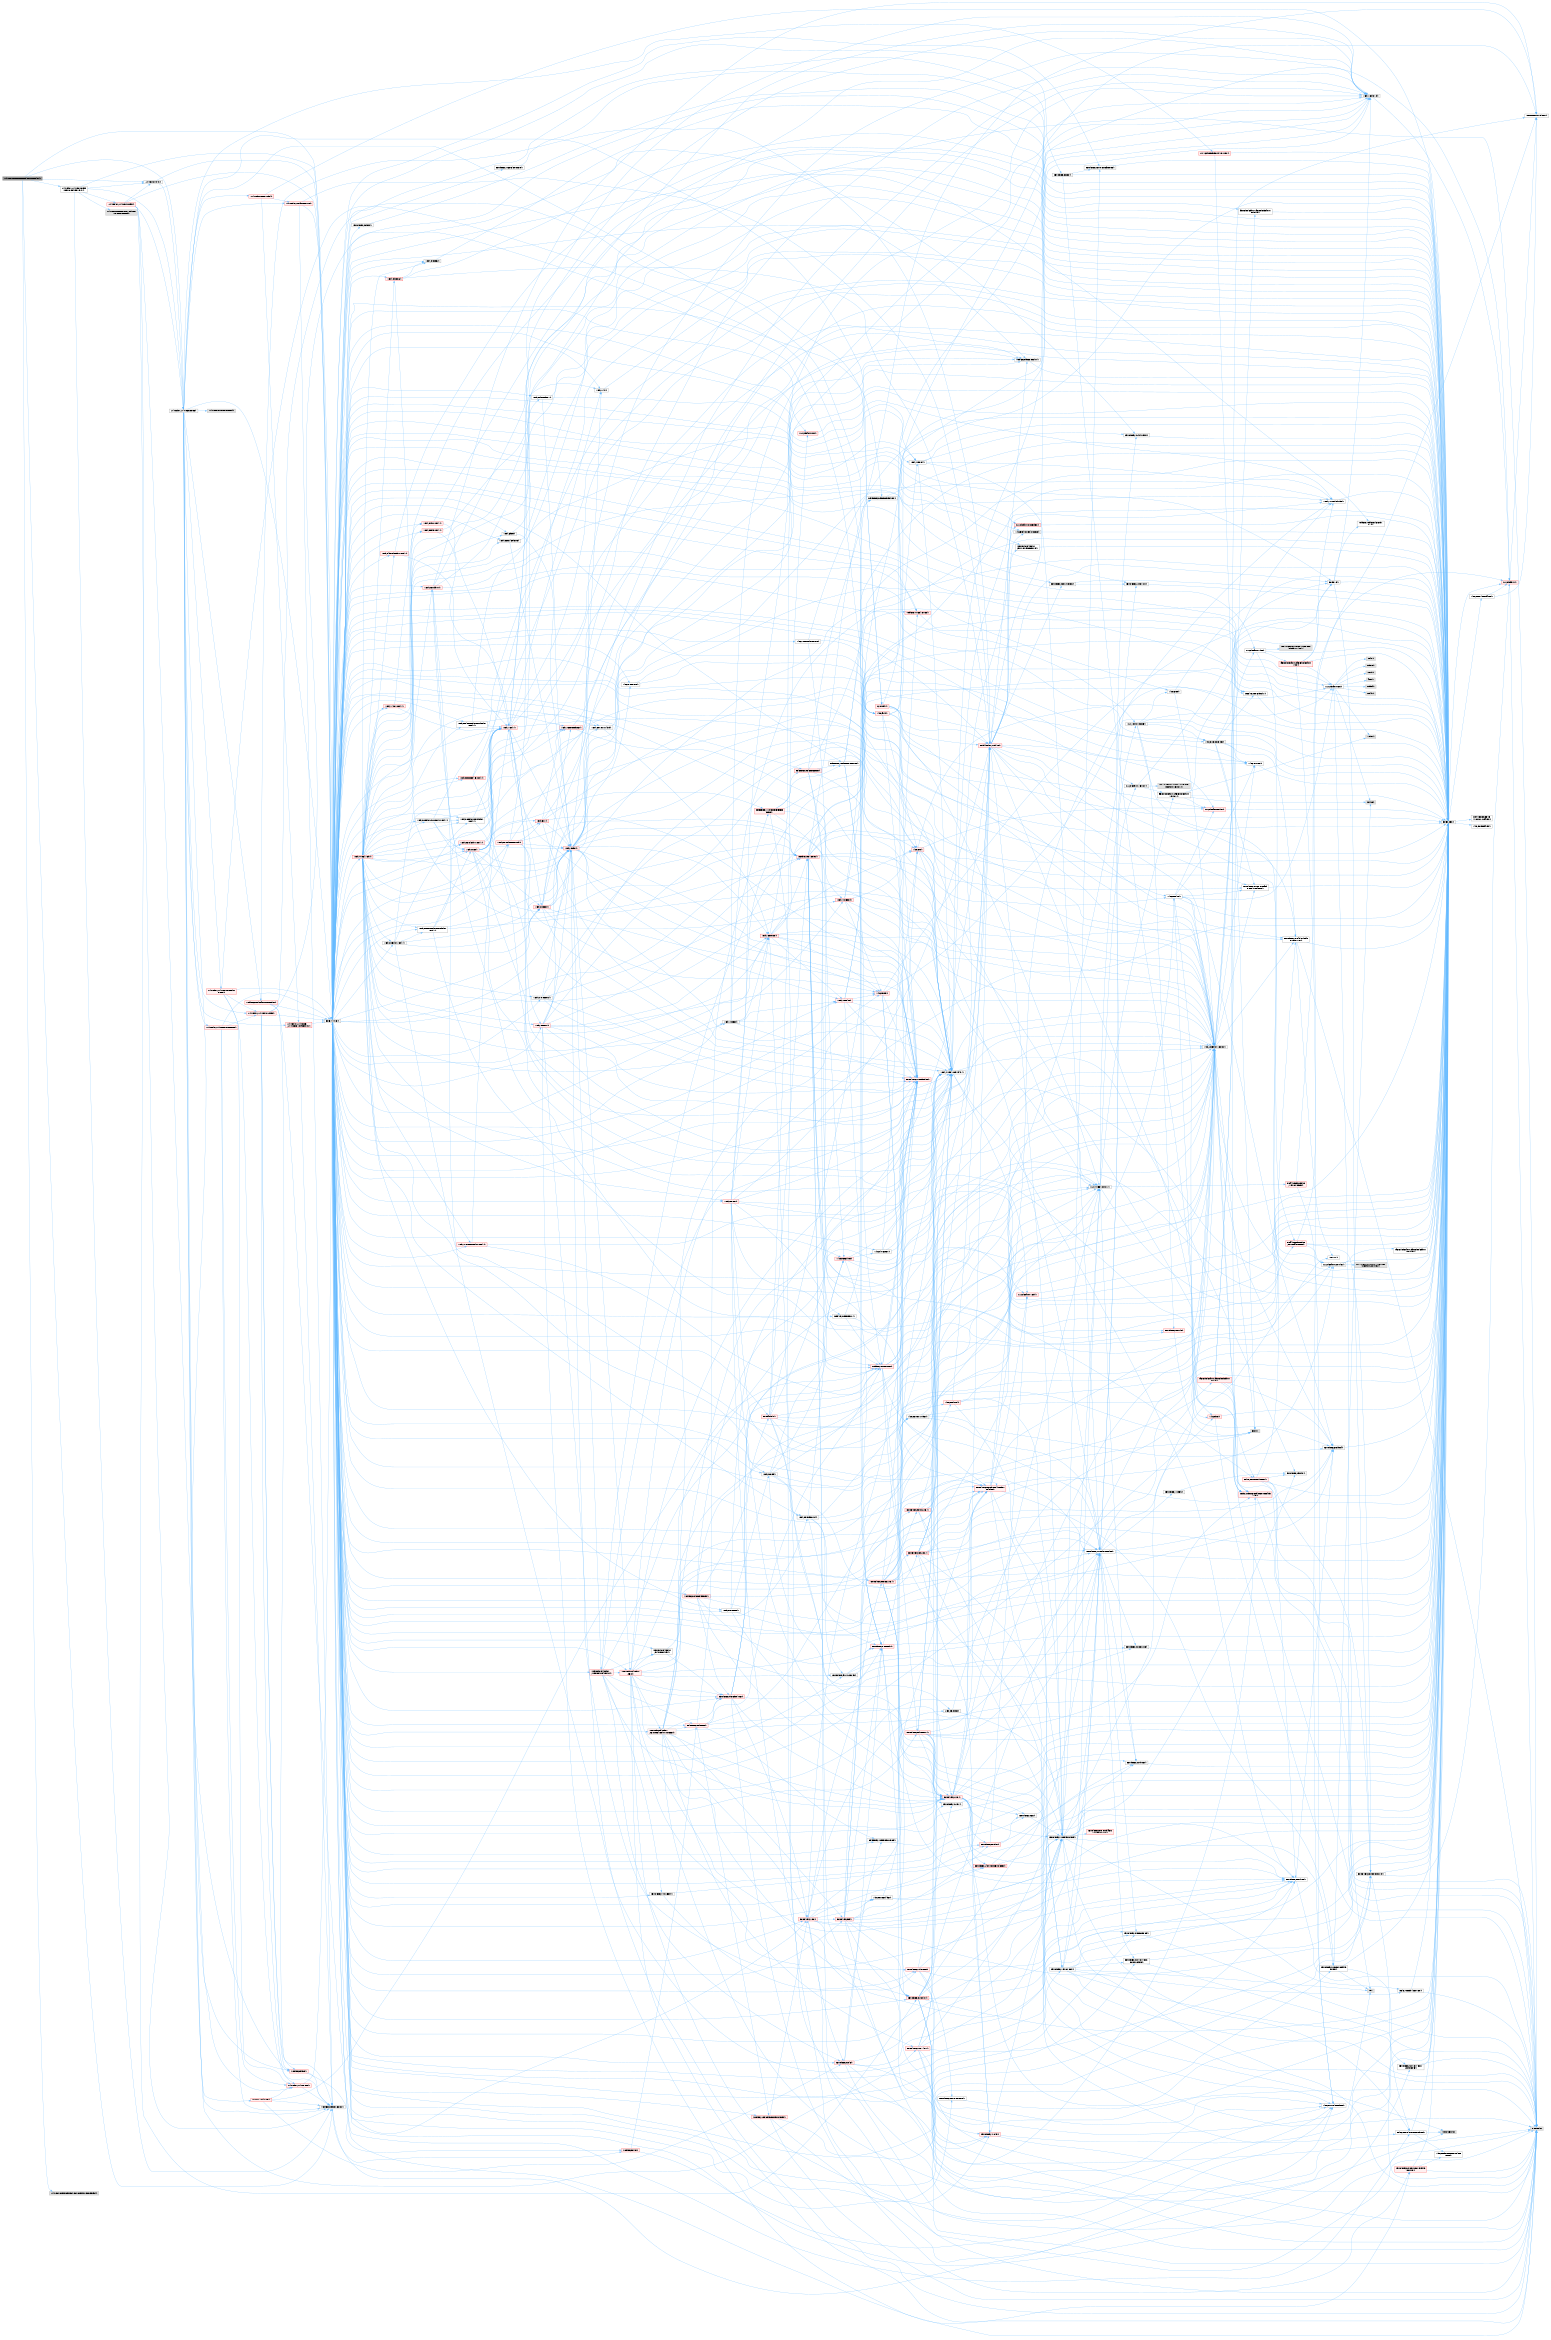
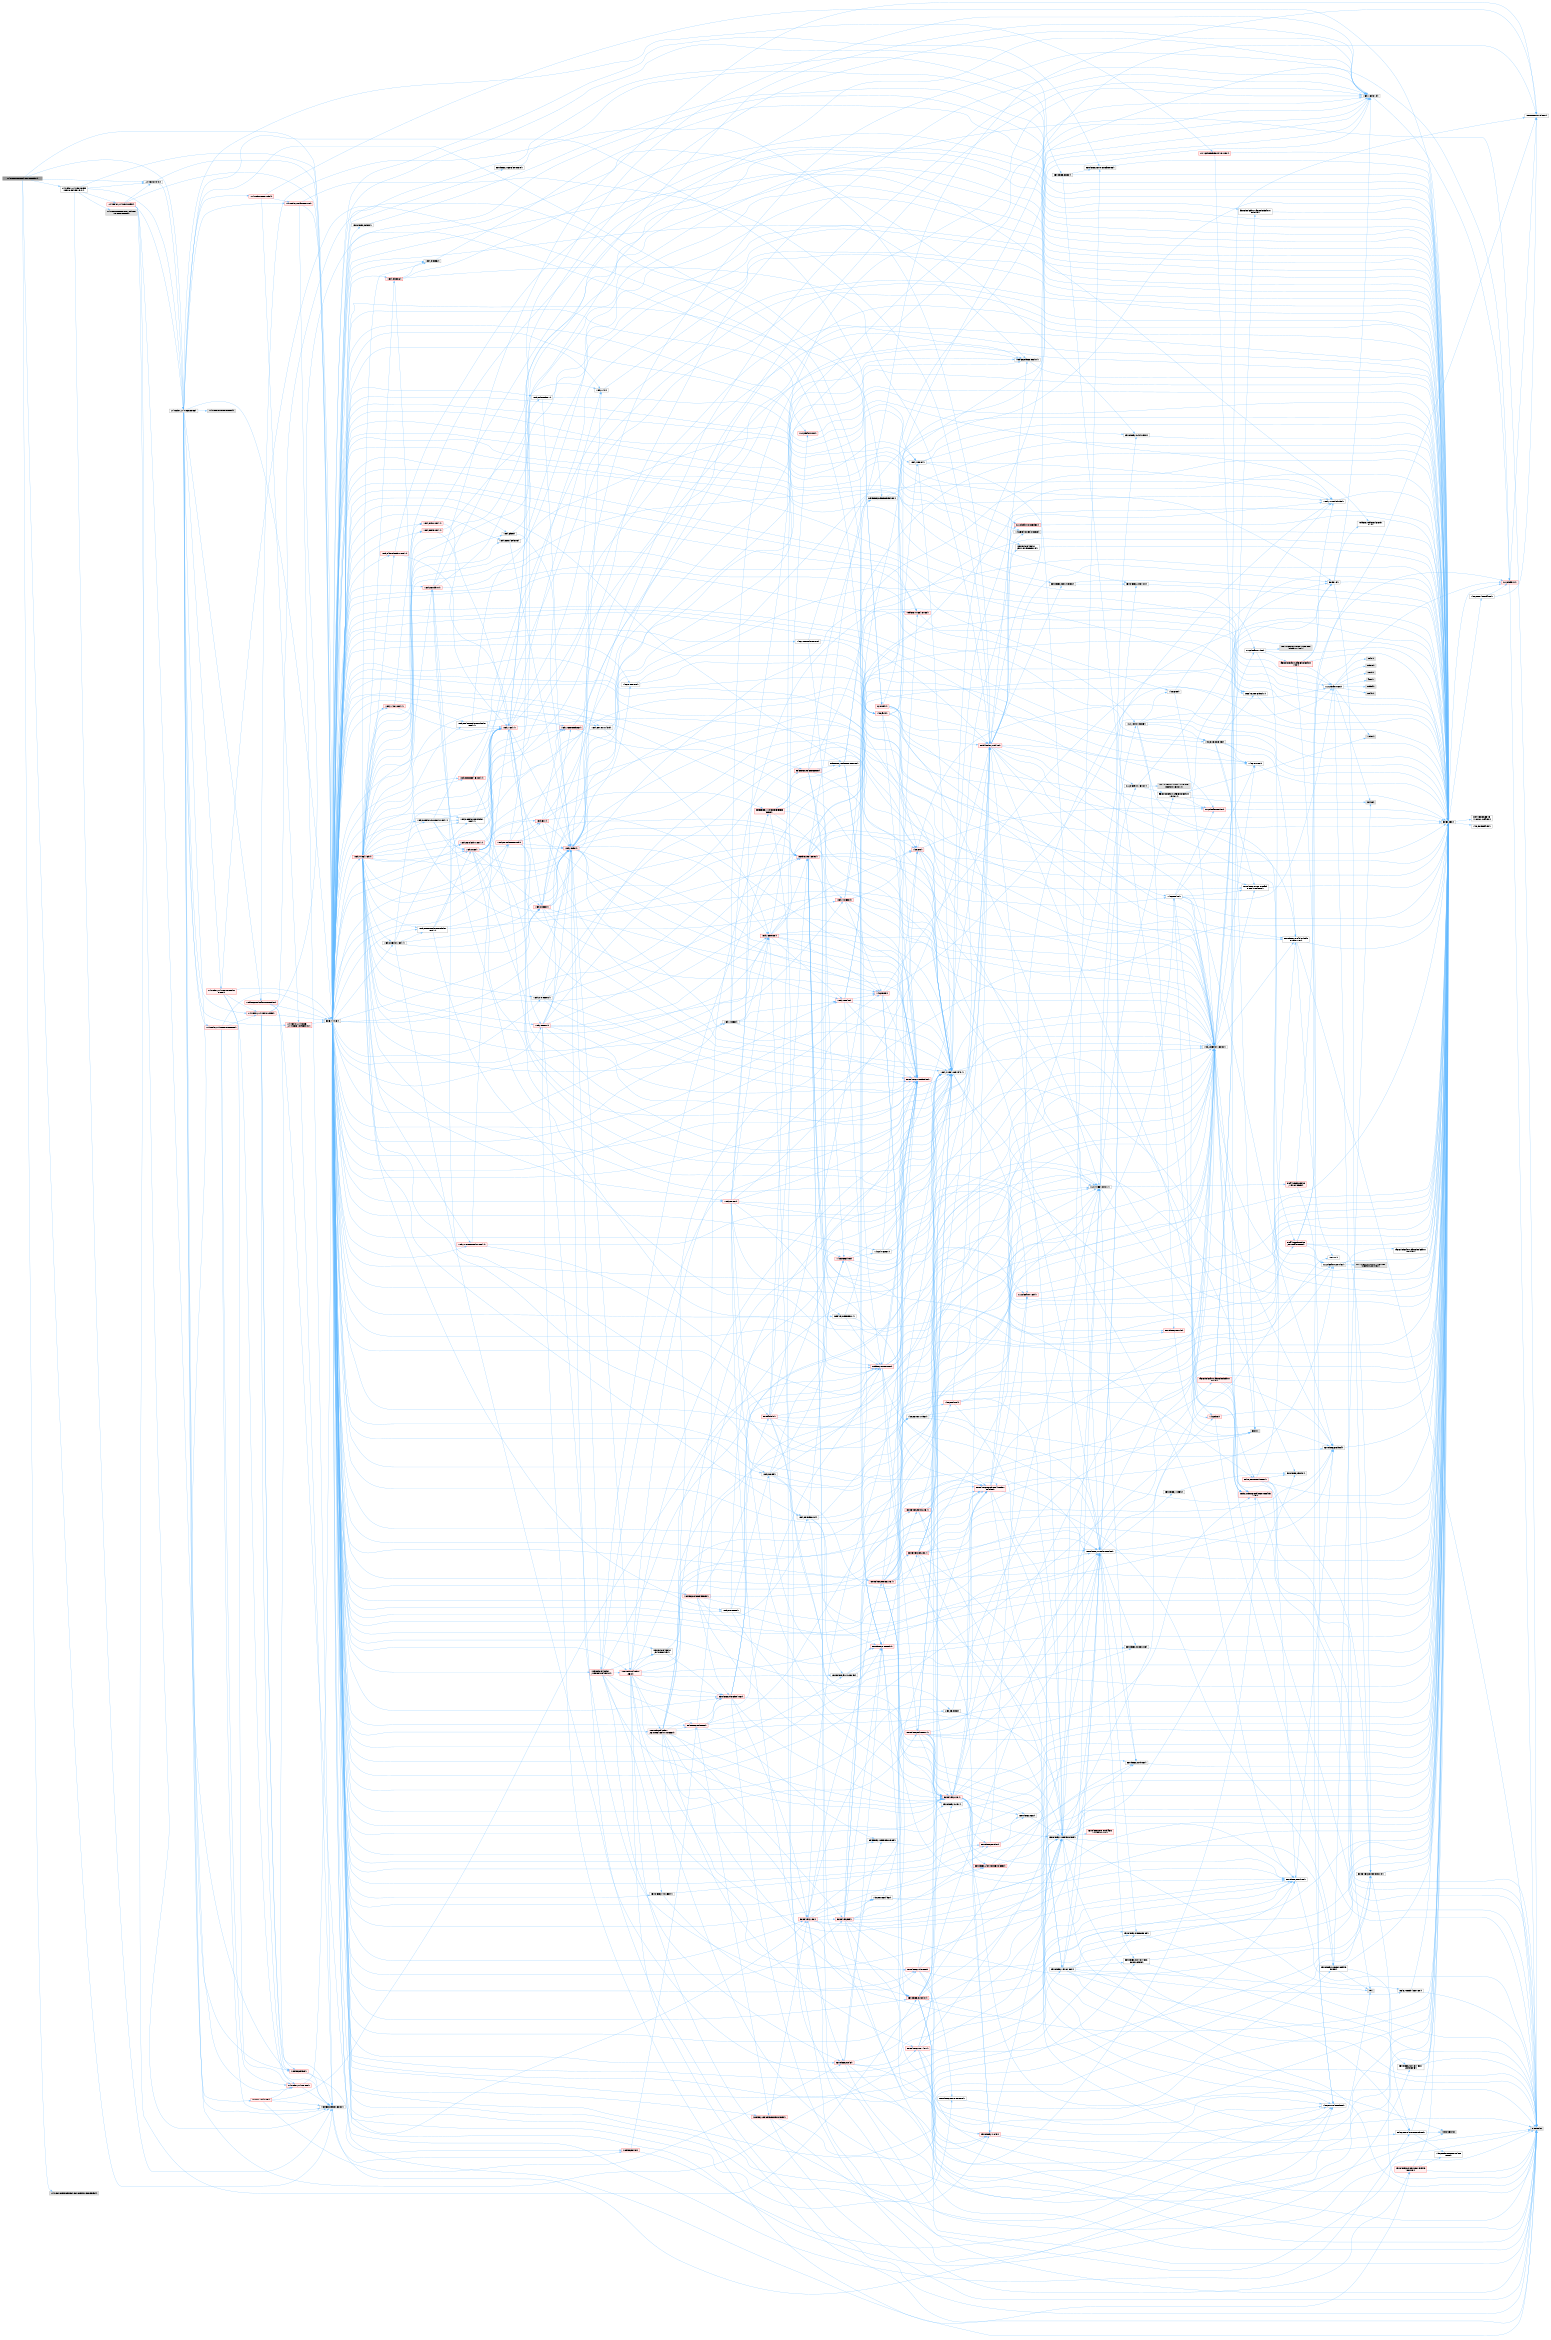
(22, 178) -> (22, 178)
(584, 760) -> (584, 758)
(1491, 1254) -> (1313, 1031)
